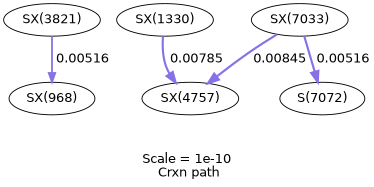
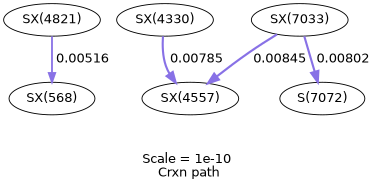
(52, 20) -> (52, 20)
(165, 20) -> (165, 20)
(341, 59) -> (341, 59)
(52, 99) -> (52, 99)
(190, 99) -> (190, 99)
